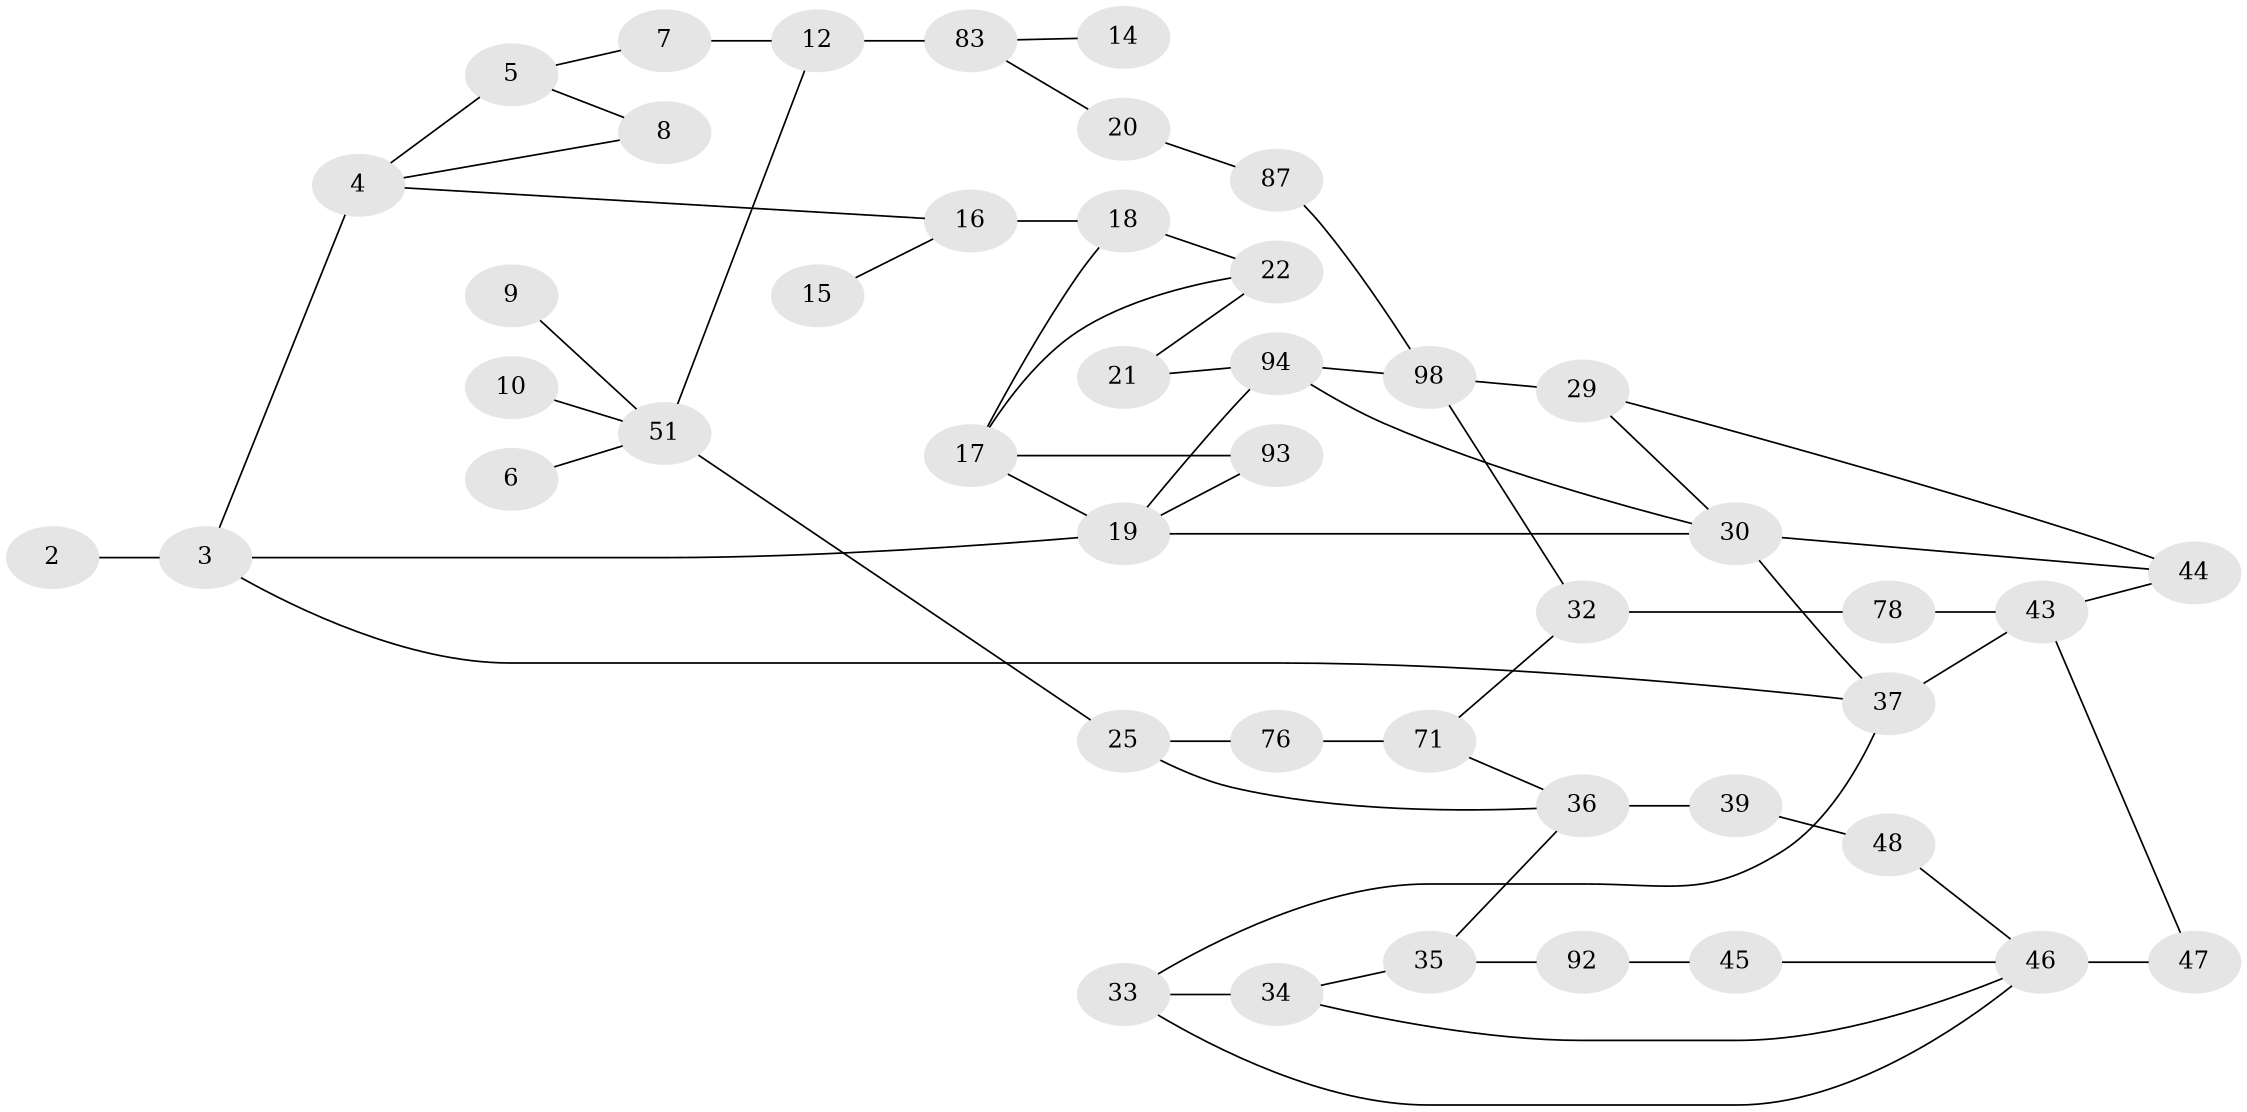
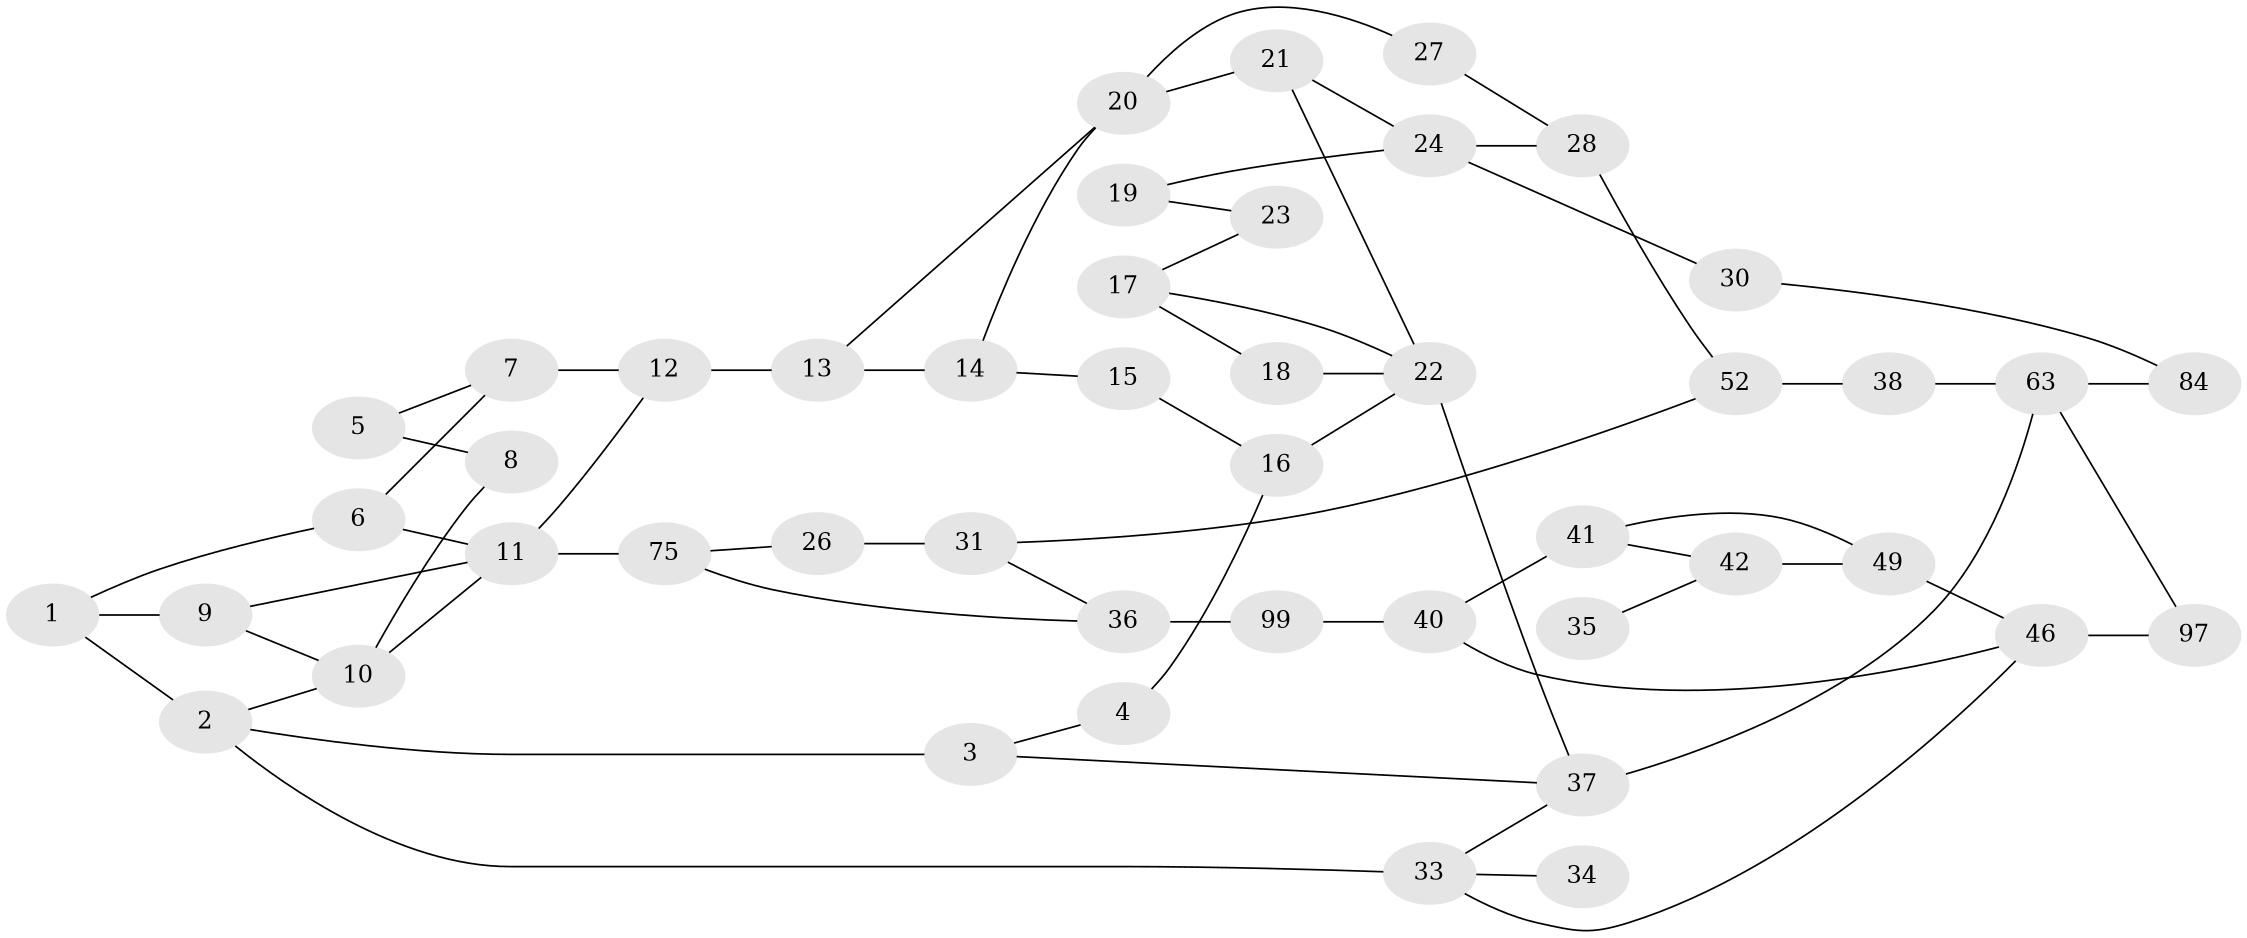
(971, 41) -> (818, 370)
none -> (1200, 82)
(435, 130) -> none
(512, 159) -> (431, 556)
(1277, 180) -> (1430, 54)
(1047, 221) -> (1353, 419)
none -> (1031, 230)
(1277, 364) -> (1430, 146)
none -> (1047, 374)
(1430, 377) -> (1583, 146)
(1583, 391) -> none
(665, 434) -> (512, 554)
none -> (425, 455)
(1277, 456) -> (1277, 217)
(1047, 495) -> none
(1429, 534) -> none
none -> (1583, 537)
(665, 558) -> none
(2195, 573) -> (2195, 384)
(1583, 612) -> (1736, 384)
(1889, 612) -> (1889, 384)
(2042, 612) -> (2042, 384)
none -> (53, 615)
(1812, 623) -> (1496, 563)
none -> (282, 646)
none -> (282, 699)
(1124, 741) -> (665, 554)
(1277, 741) -> (818, 544)
(1430, 741) -> (971, 544)
(1736, 806) -> (1277, 622)
(1889, 845) -> (1430, 622)
none -> (794, 867)
(1496, 894) -> none
(1583, 962) -> (1736, 564)
(1736, 962) -> (1889, 564)
(2195, 962) -> (2195, 635)
(1353, 978) -> none
(1664, 1040) -> none
